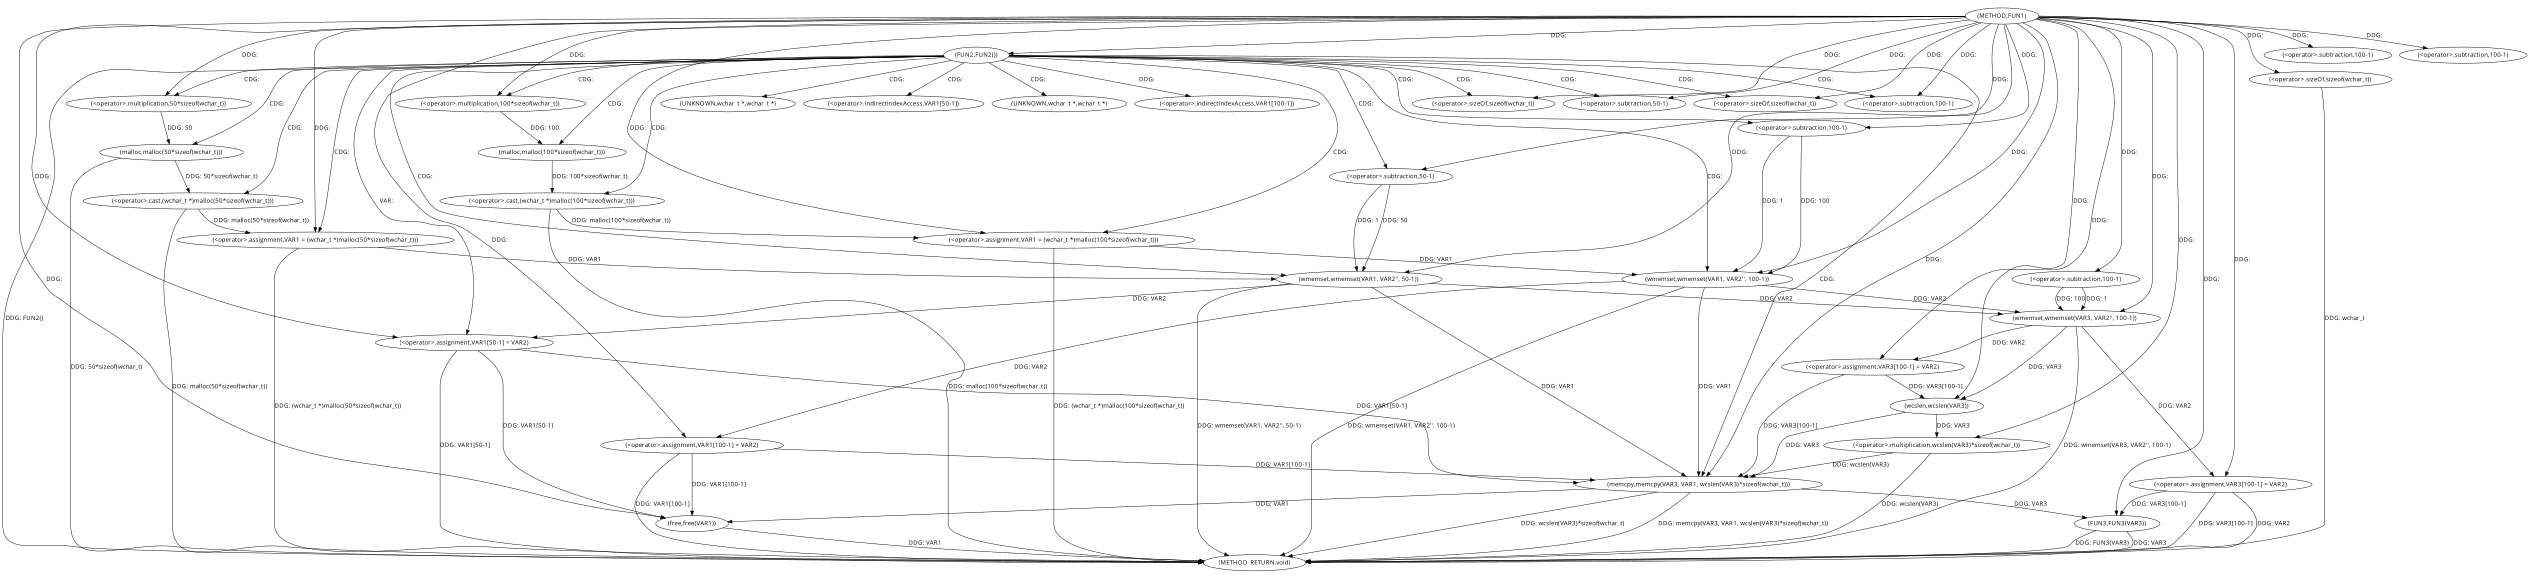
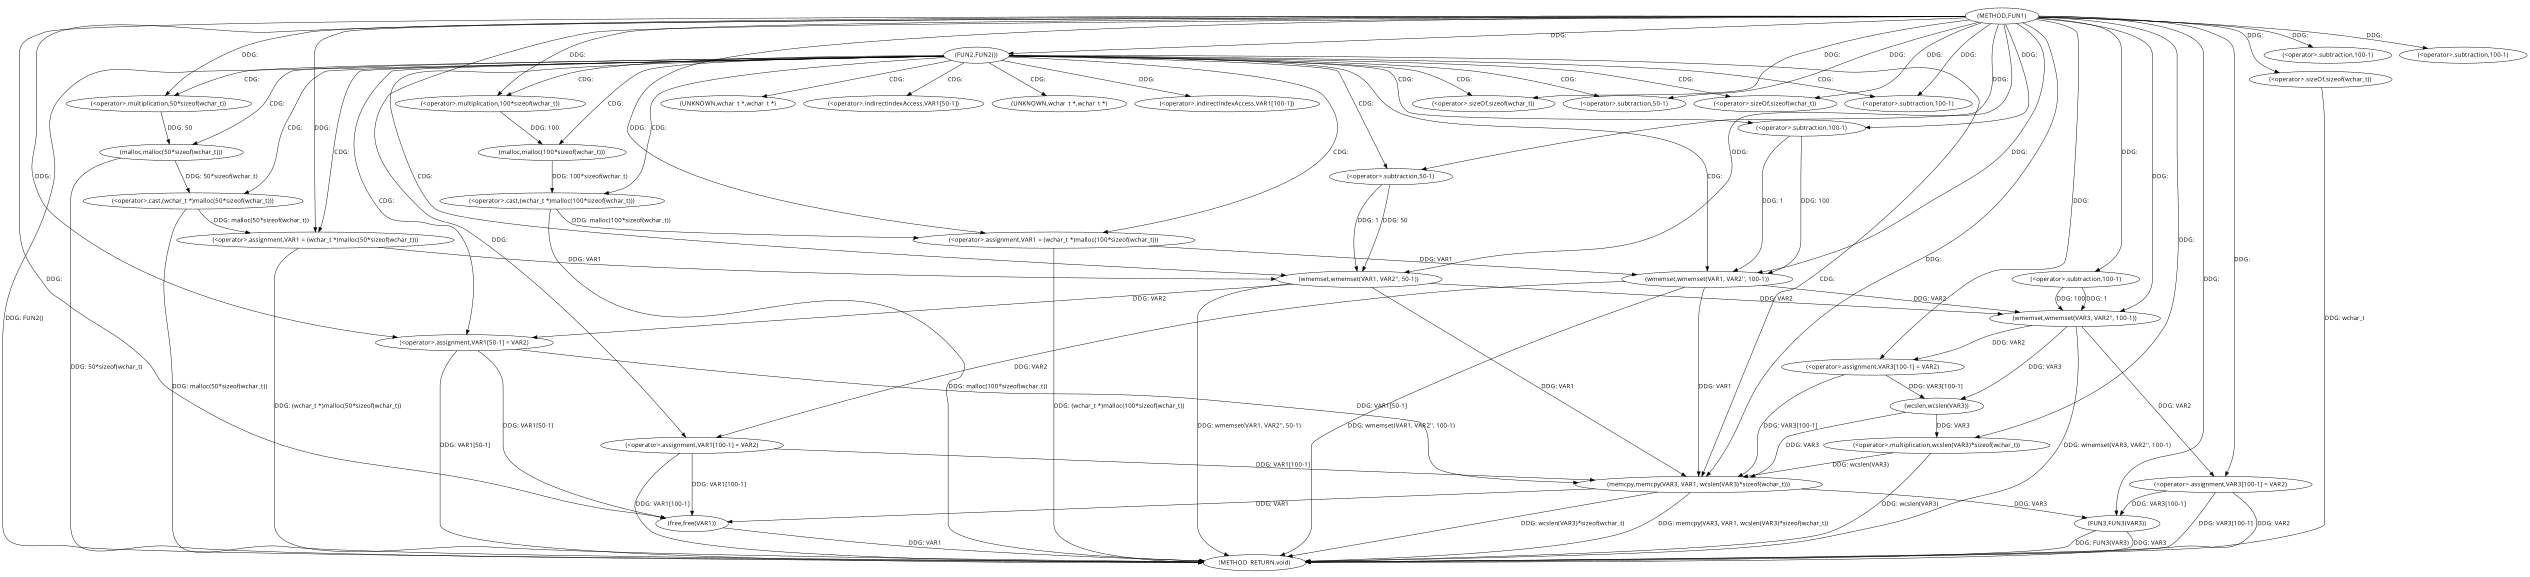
(387, 201) -> (387, 201)
(2091, 224) -> none
